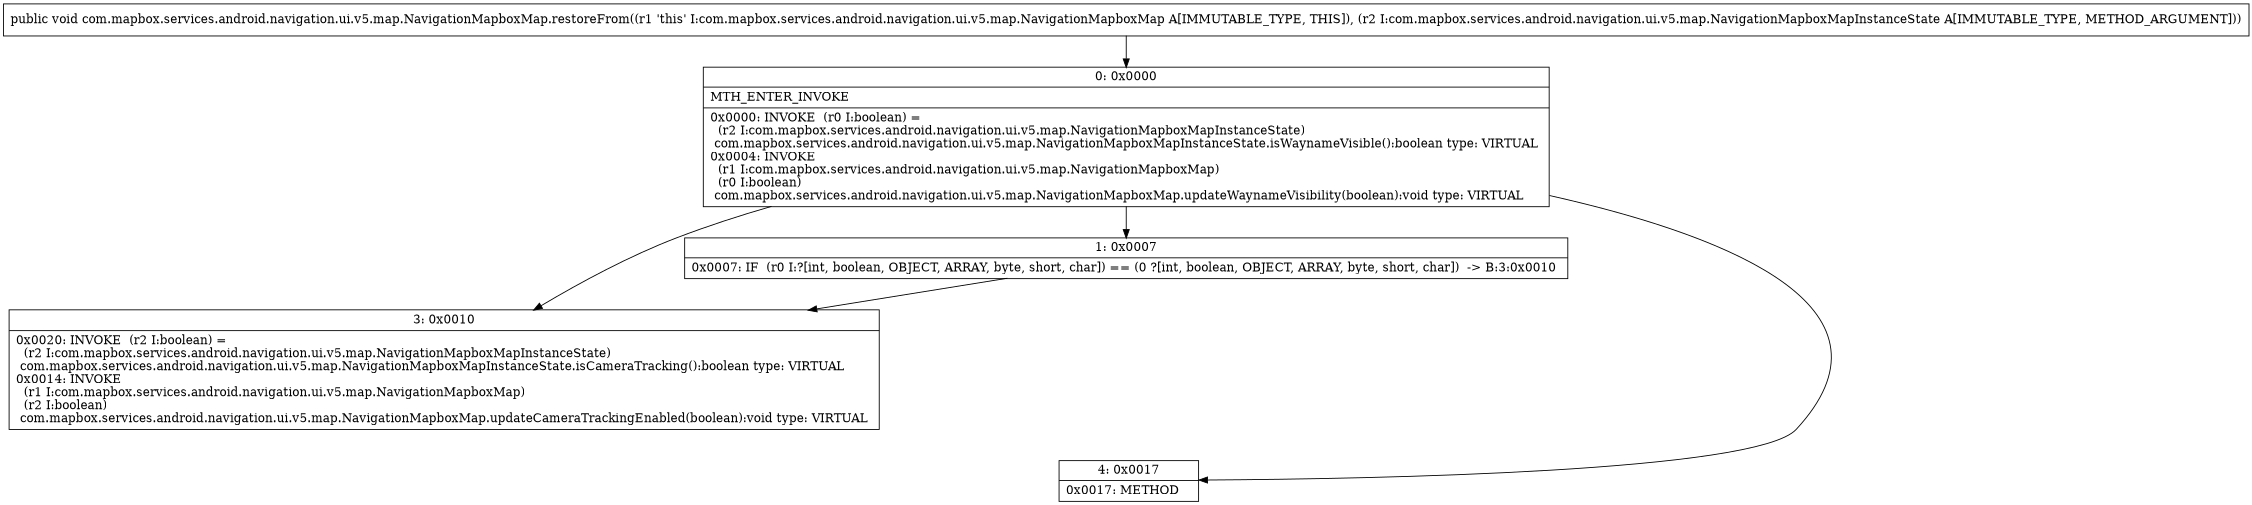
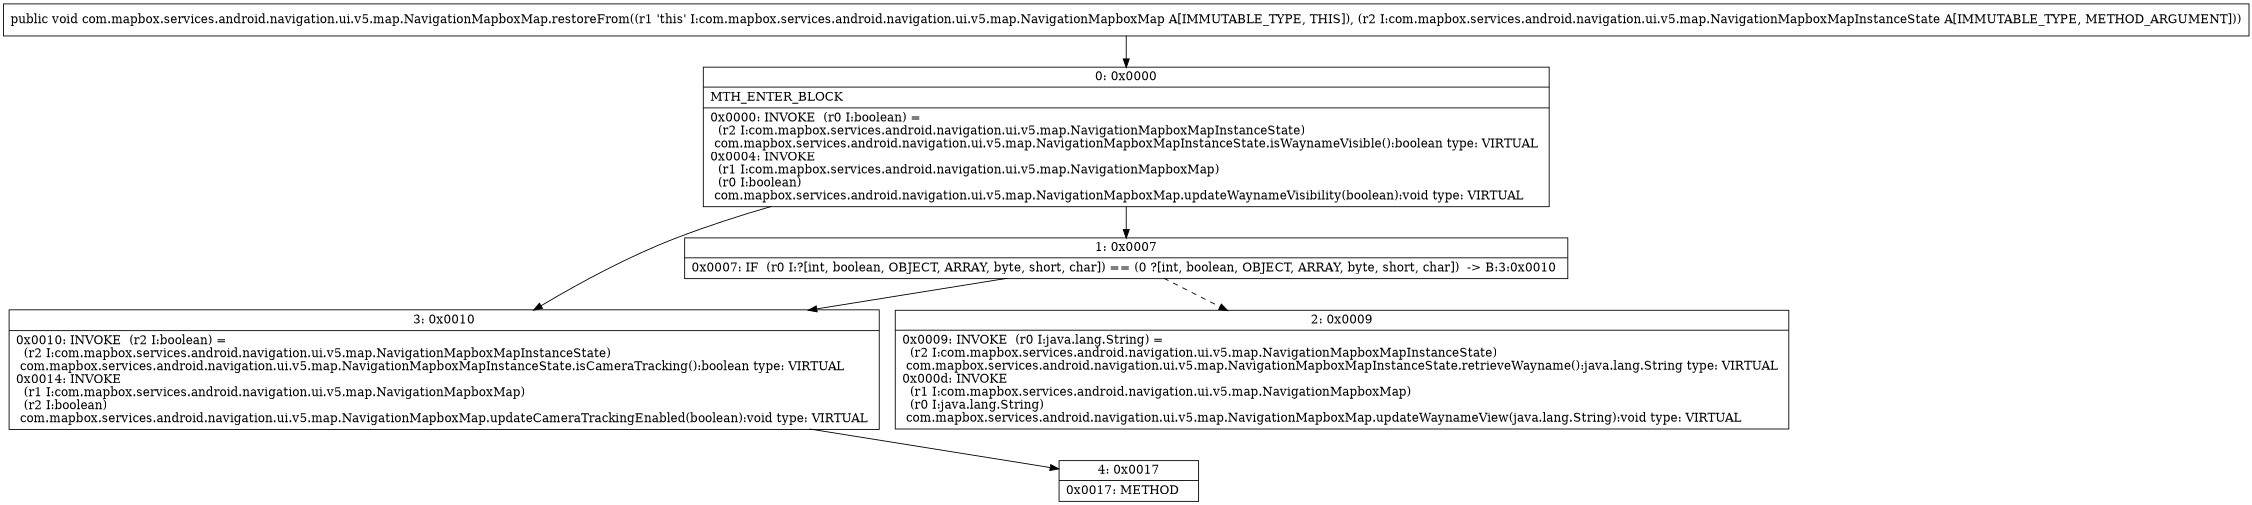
(780, 97) -> (777, 97)
(124, 341) -> (124, 341)
none -> (1342, 370)
(1716, 454) -> (930, 448)
